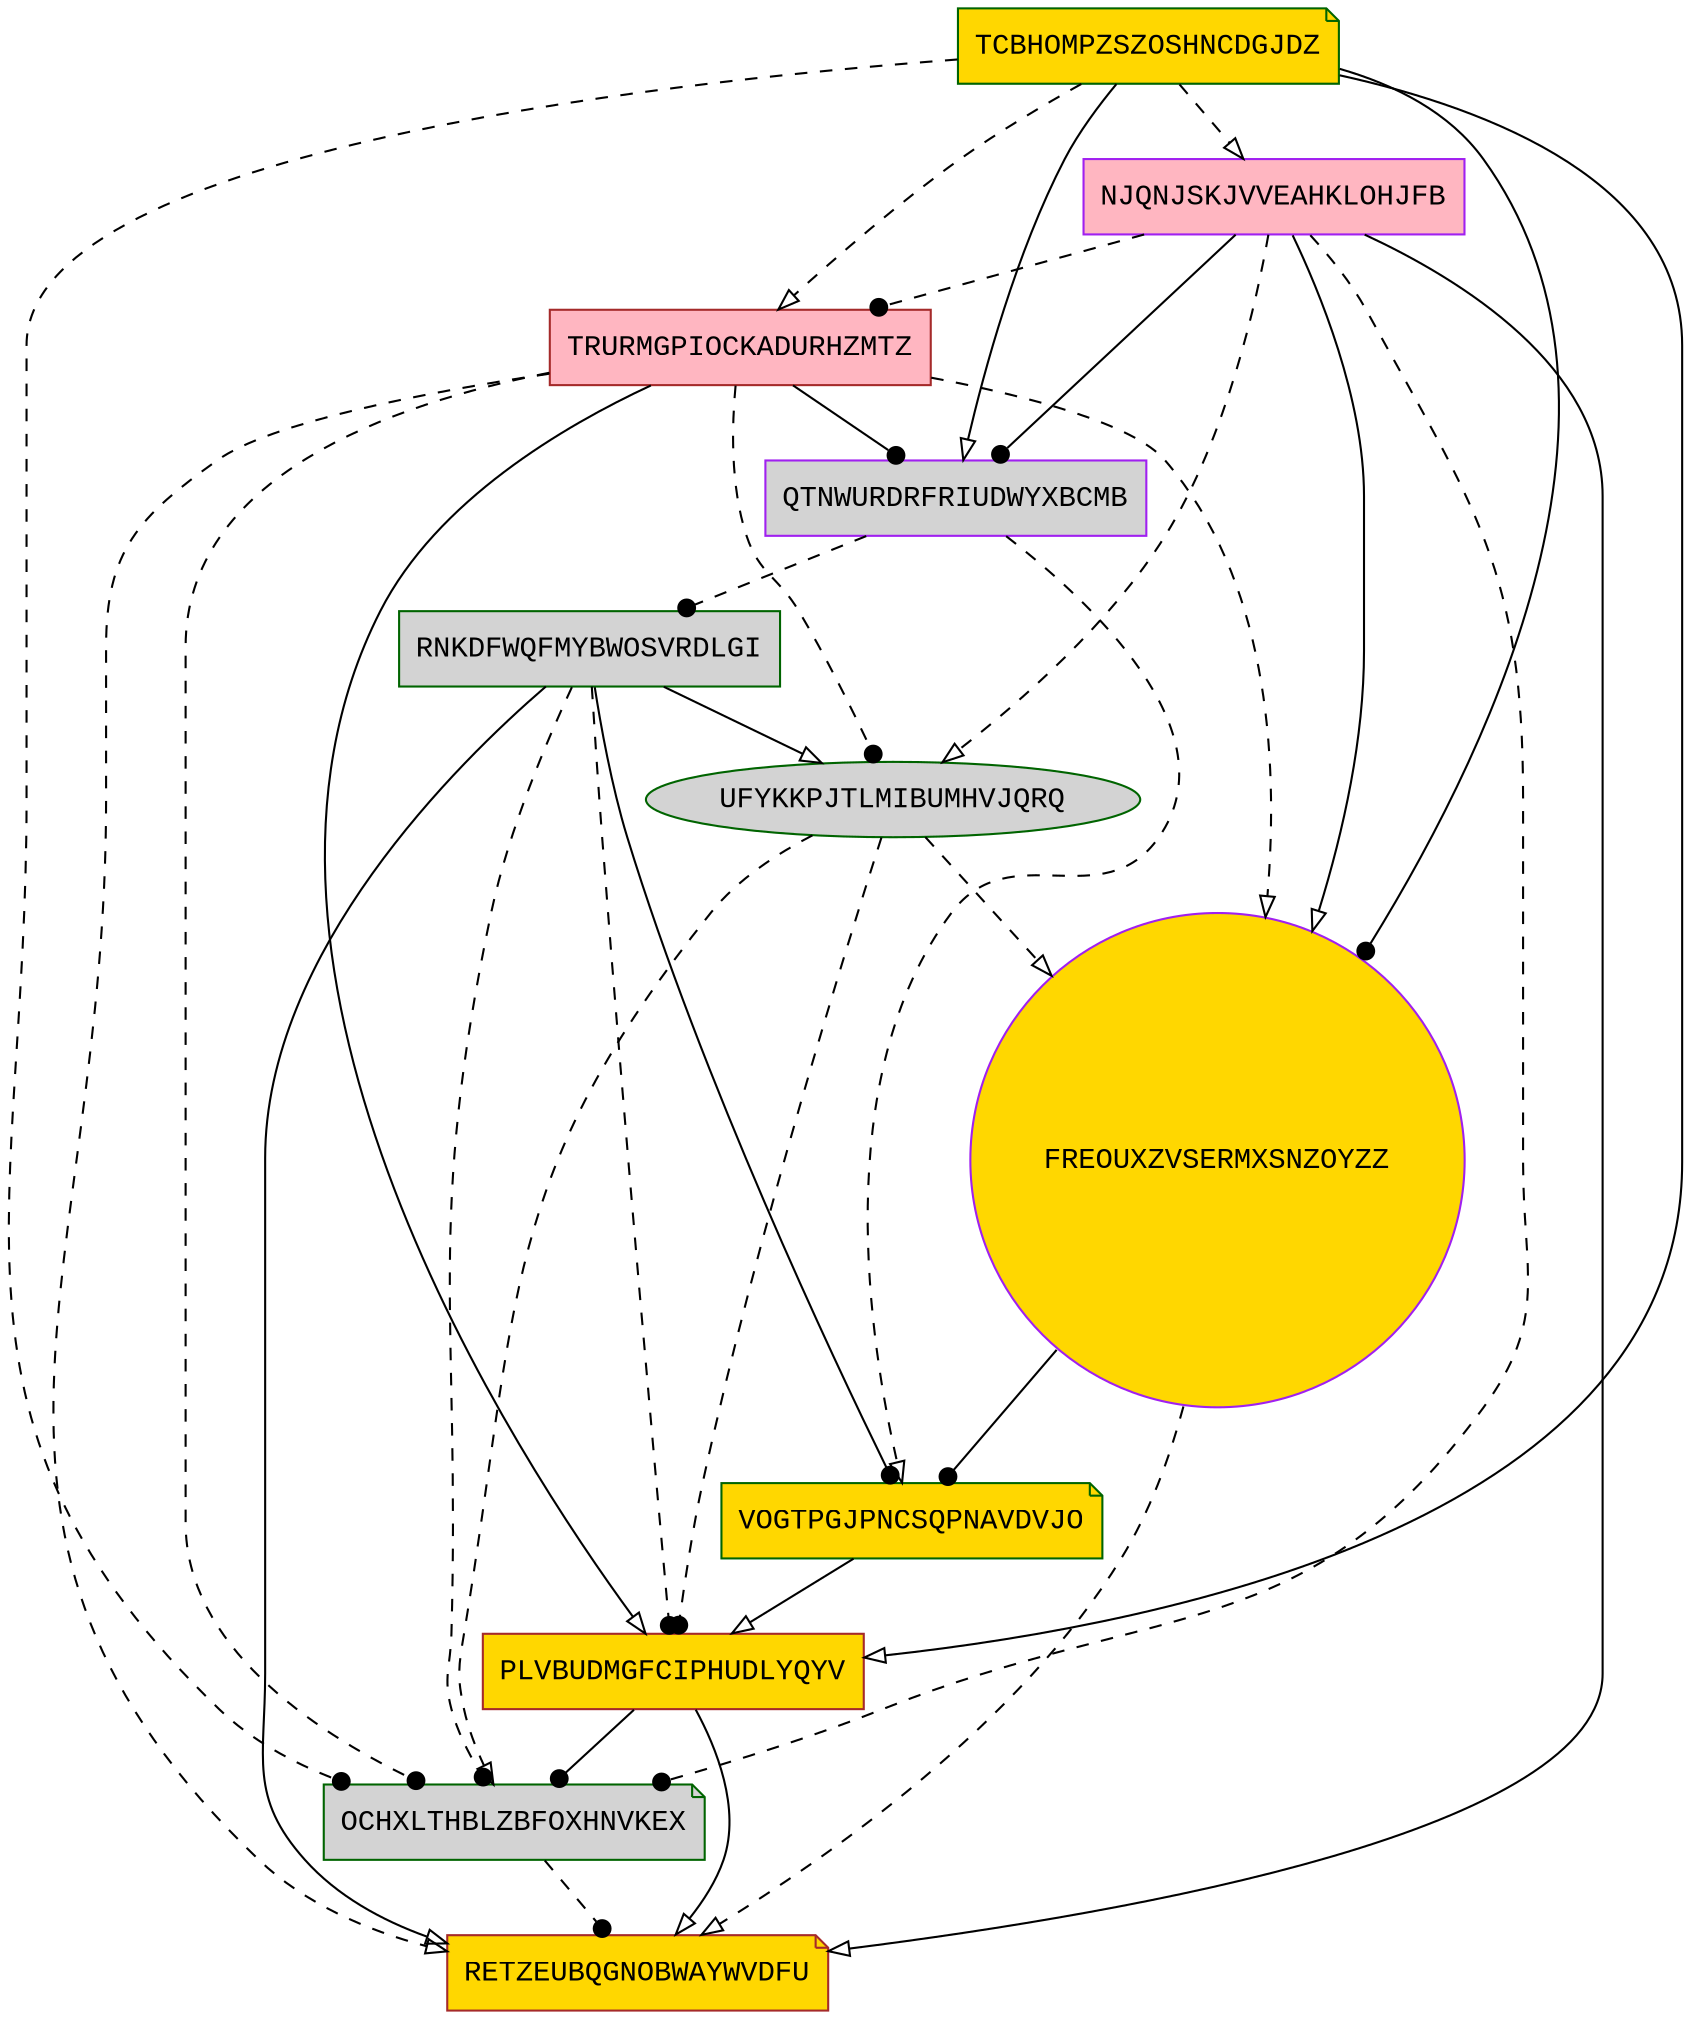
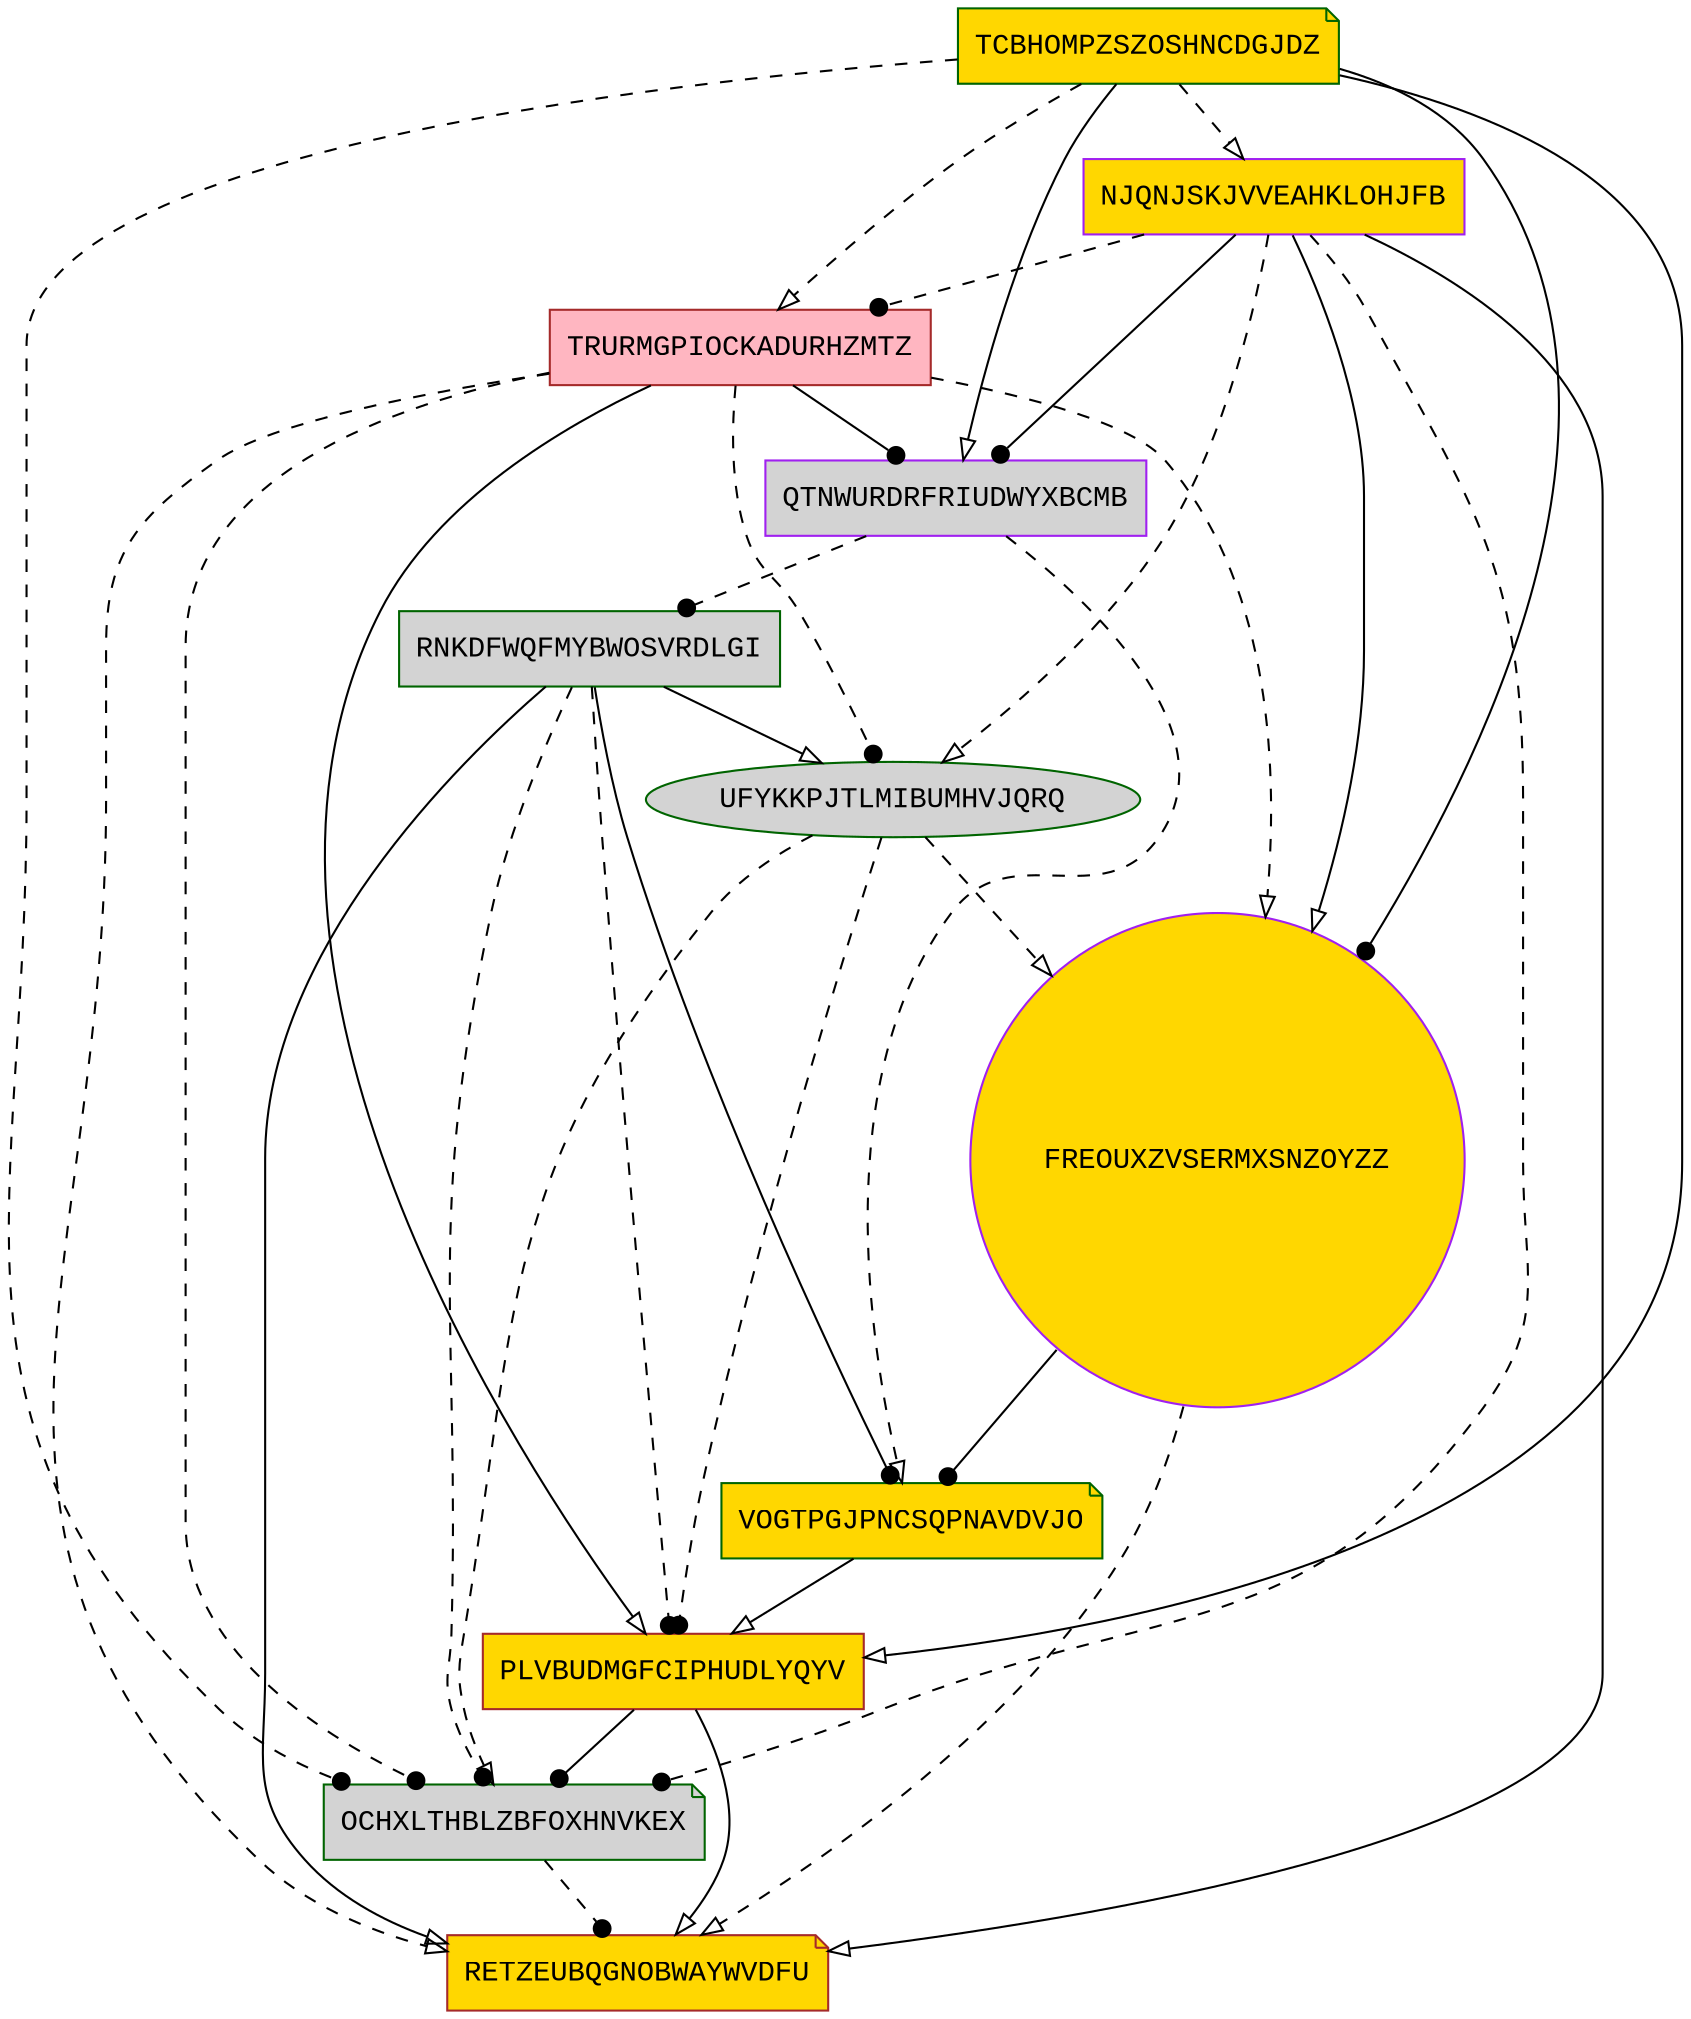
(1274, 197) -> (1274, 197)
